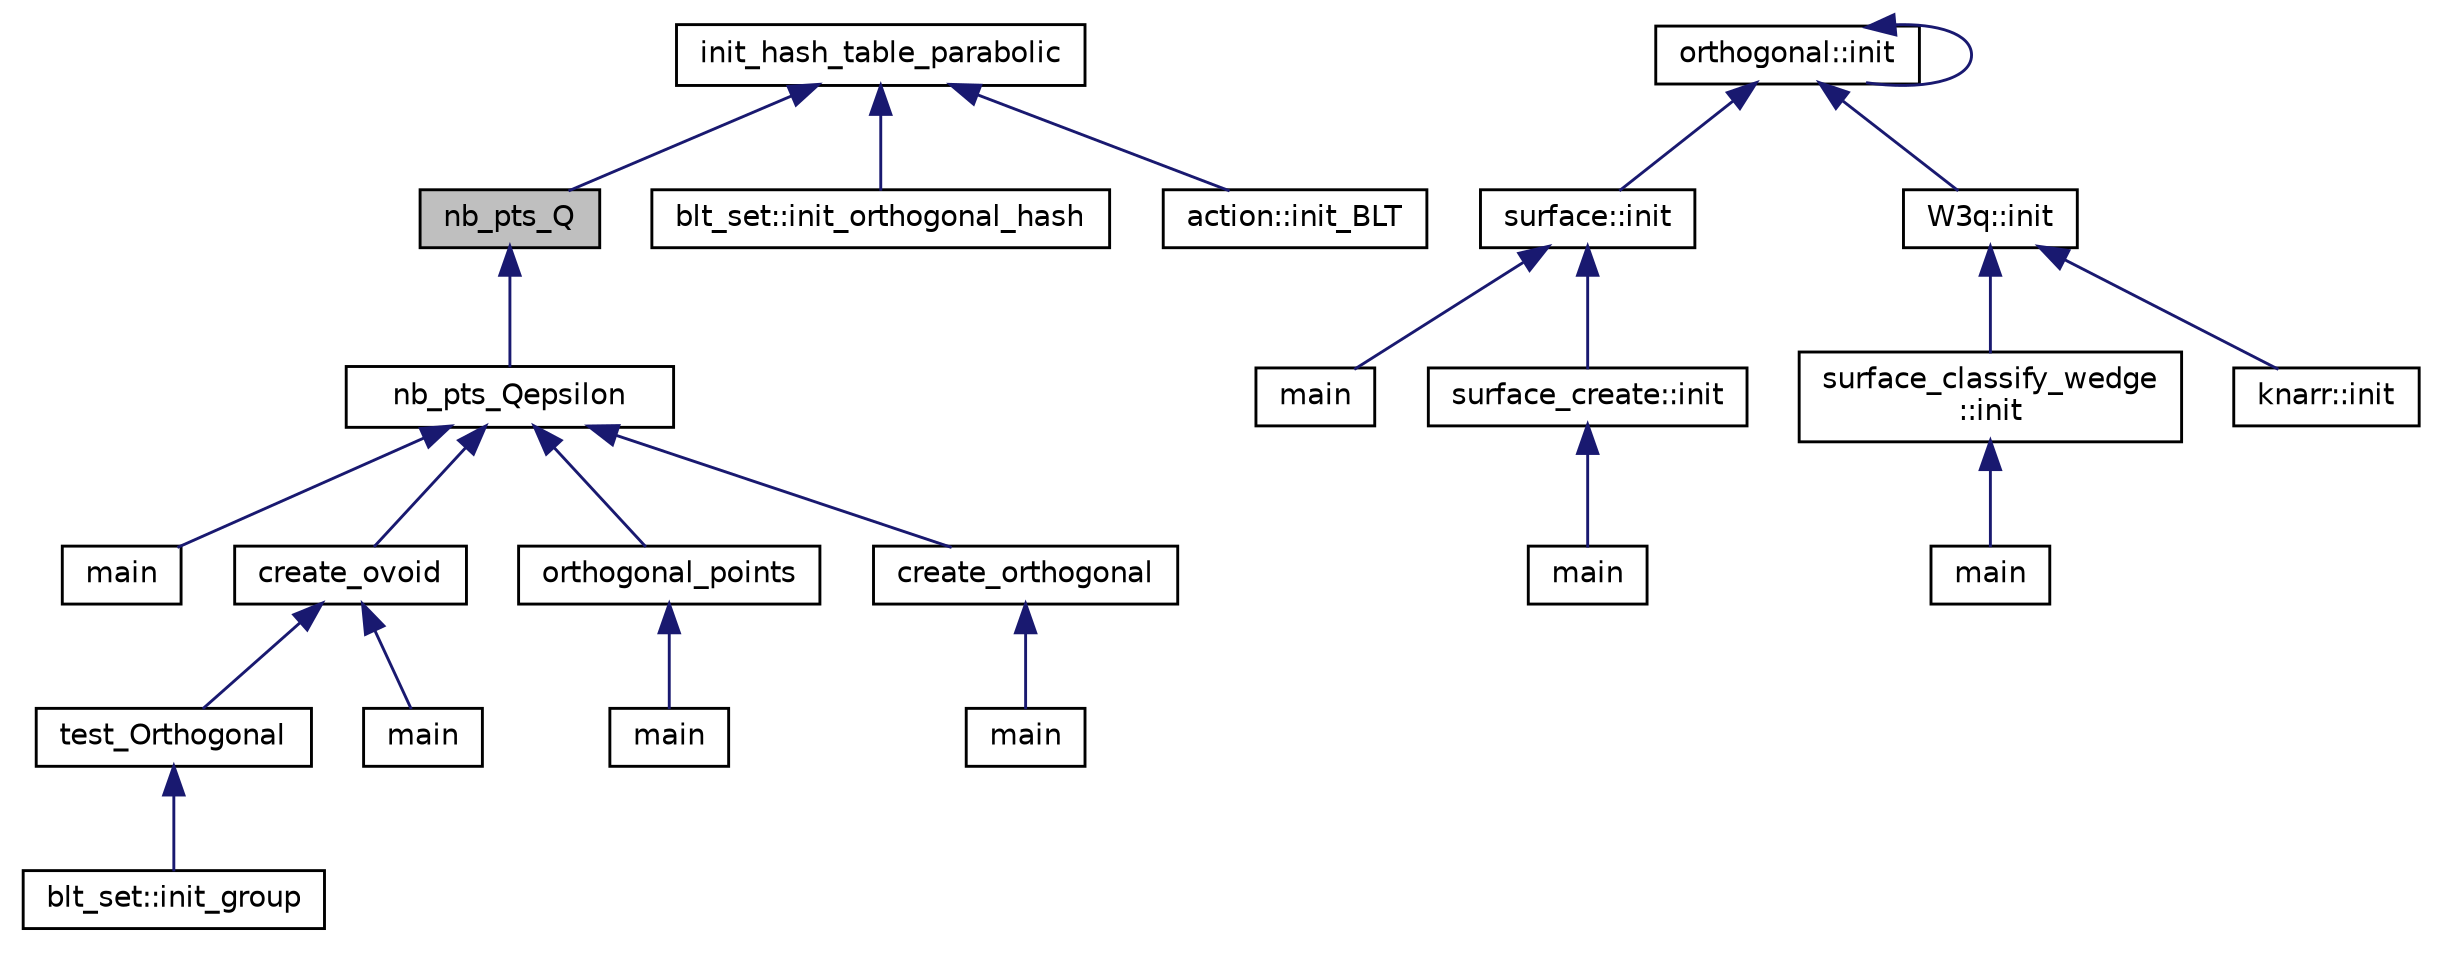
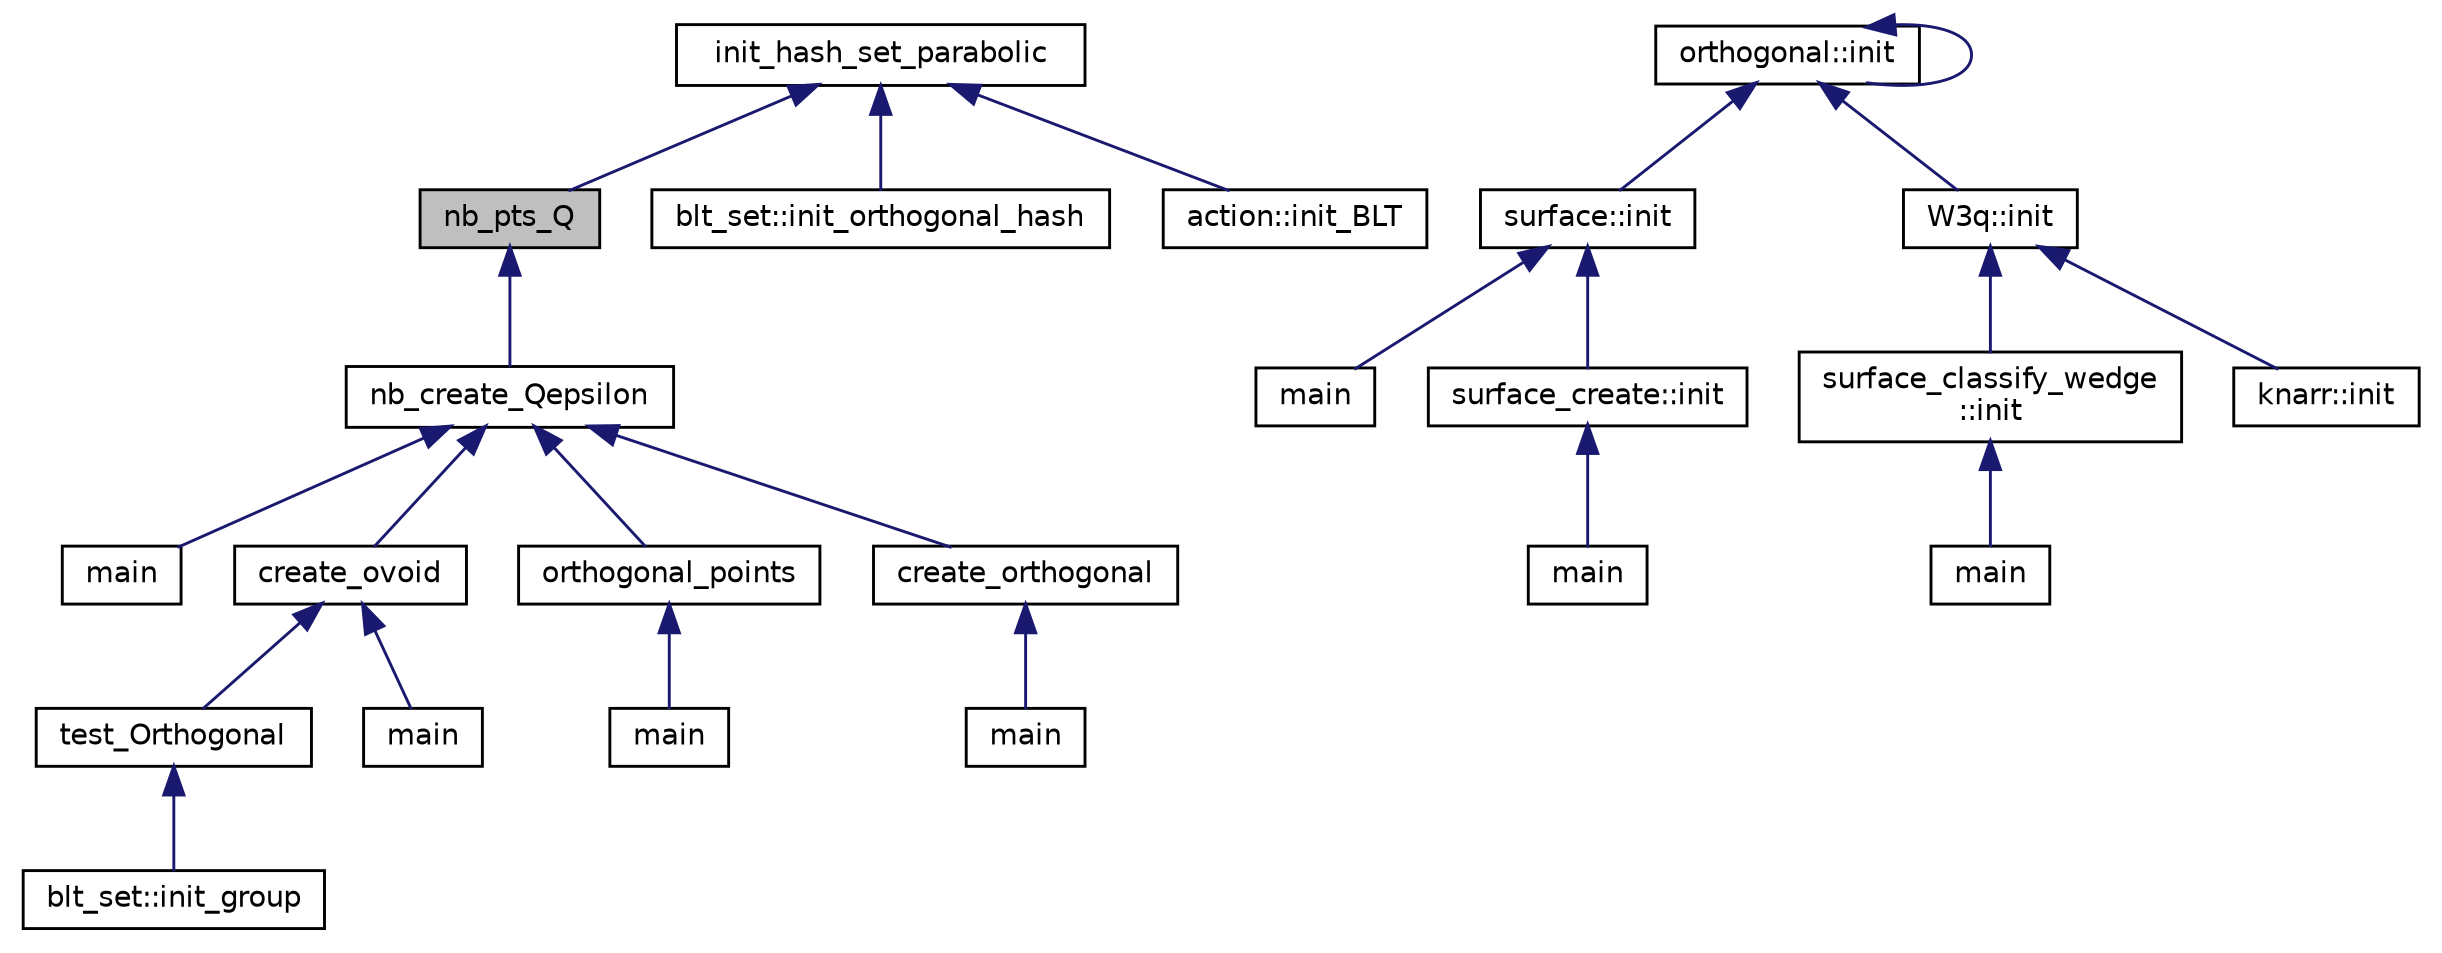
(881, 55) -> (881, 55)
(510, 397) -> (510, 397)
